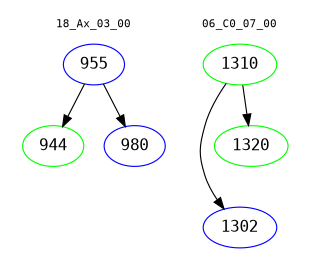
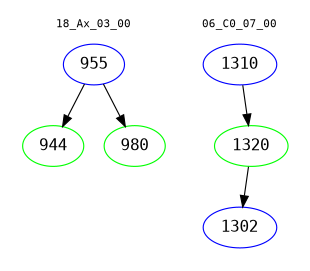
(240, 65) -> (240, 65)
(201, 140) -> (246, 181)
(135, 146) -> (135, 146)
